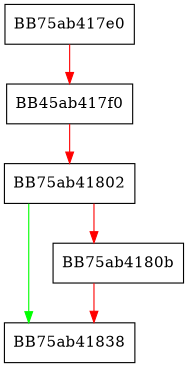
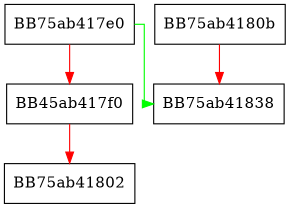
(94, 218) -> none
(29, 258) -> (144, 60)
